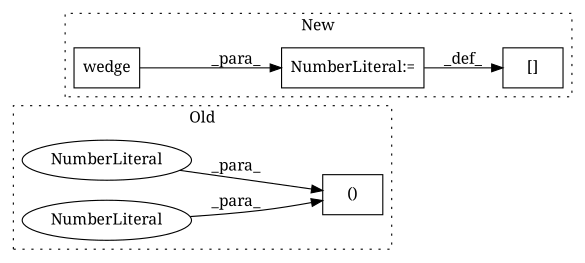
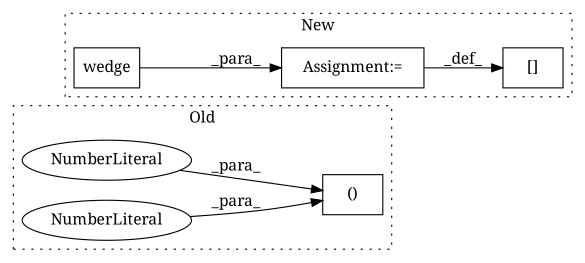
(353, 68) -> (353, 68)
